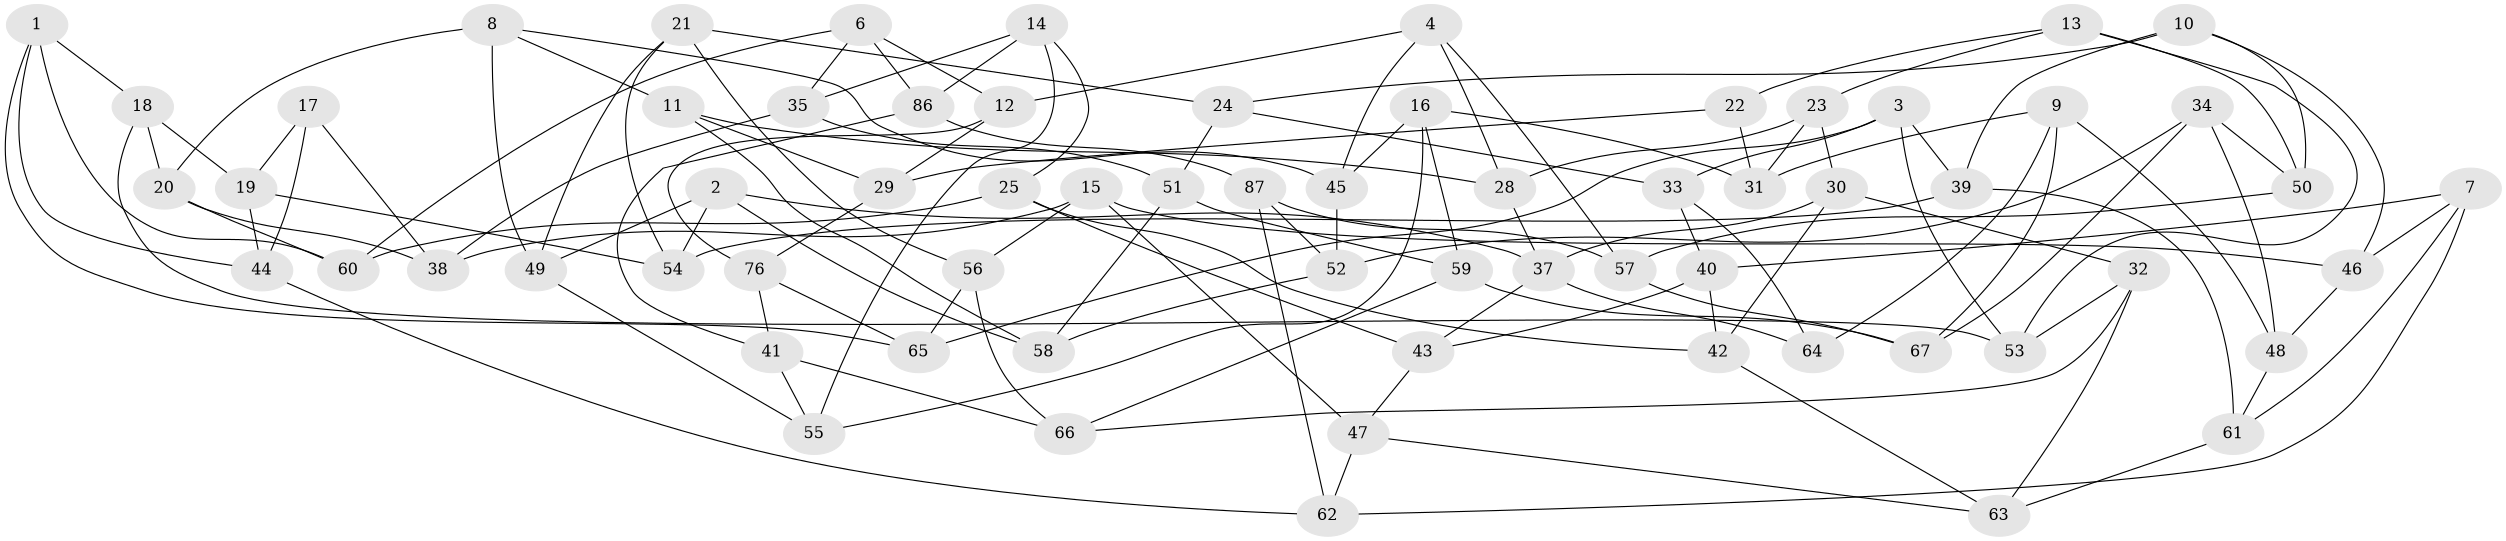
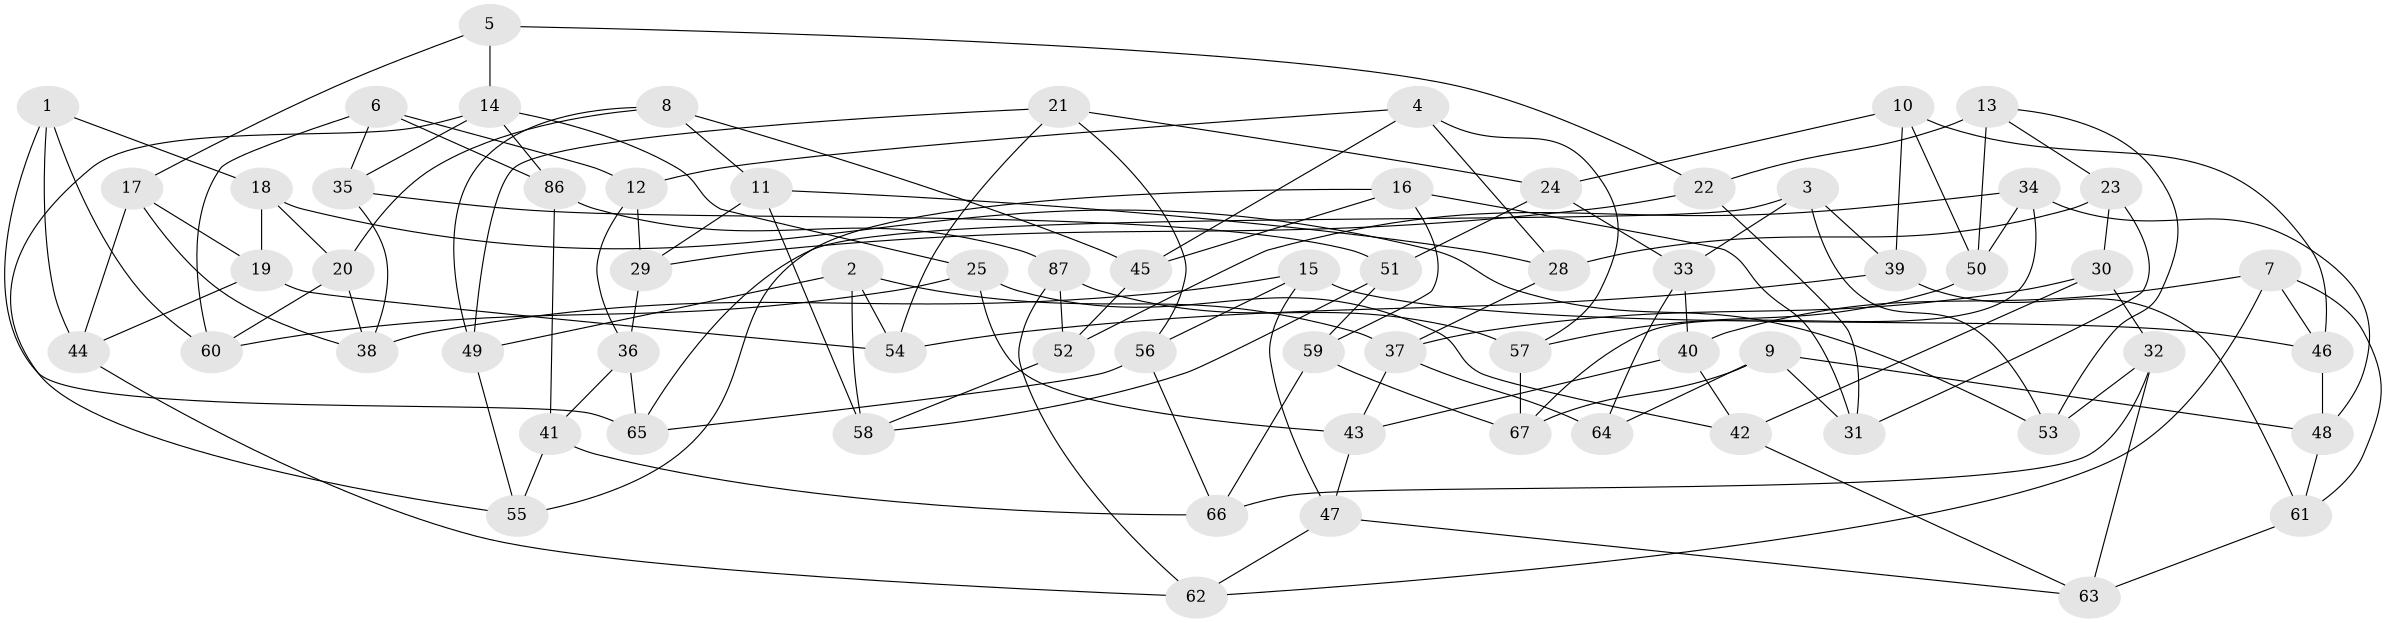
none -> (490, 25)
(755, 270) -> (629, 352)
